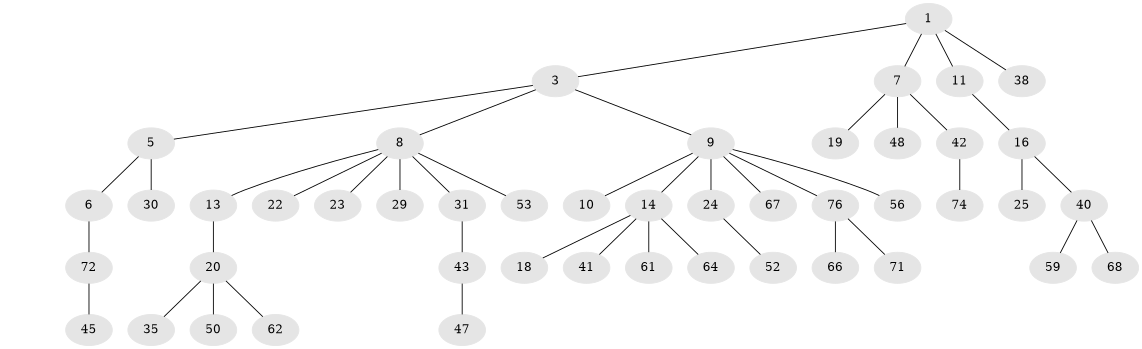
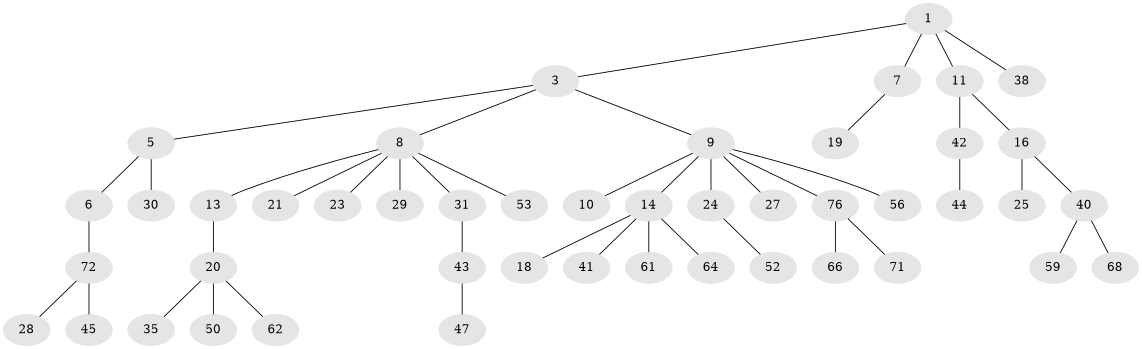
(929, 112) -> (960, 112)
(898, 143) -> none
(276, 206) -> (276, 206)
(773, 206) -> (773, 206)
(960, 206) -> (960, 206)
none -> (27, 330)
